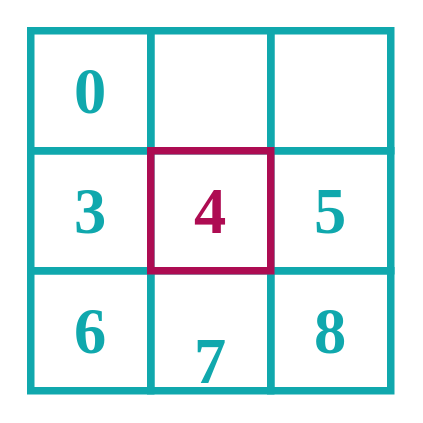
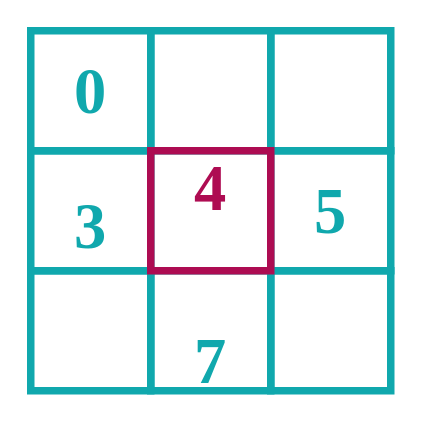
(91, 211) -> (91, 226)
(211, 211) -> (211, 188)
(91, 331) -> none
(331, 331) -> none
